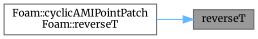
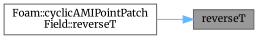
(80, 19) -> (80, 19)
